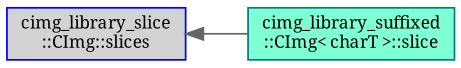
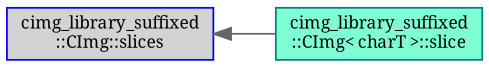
(96, 34) -> (110, 34)
